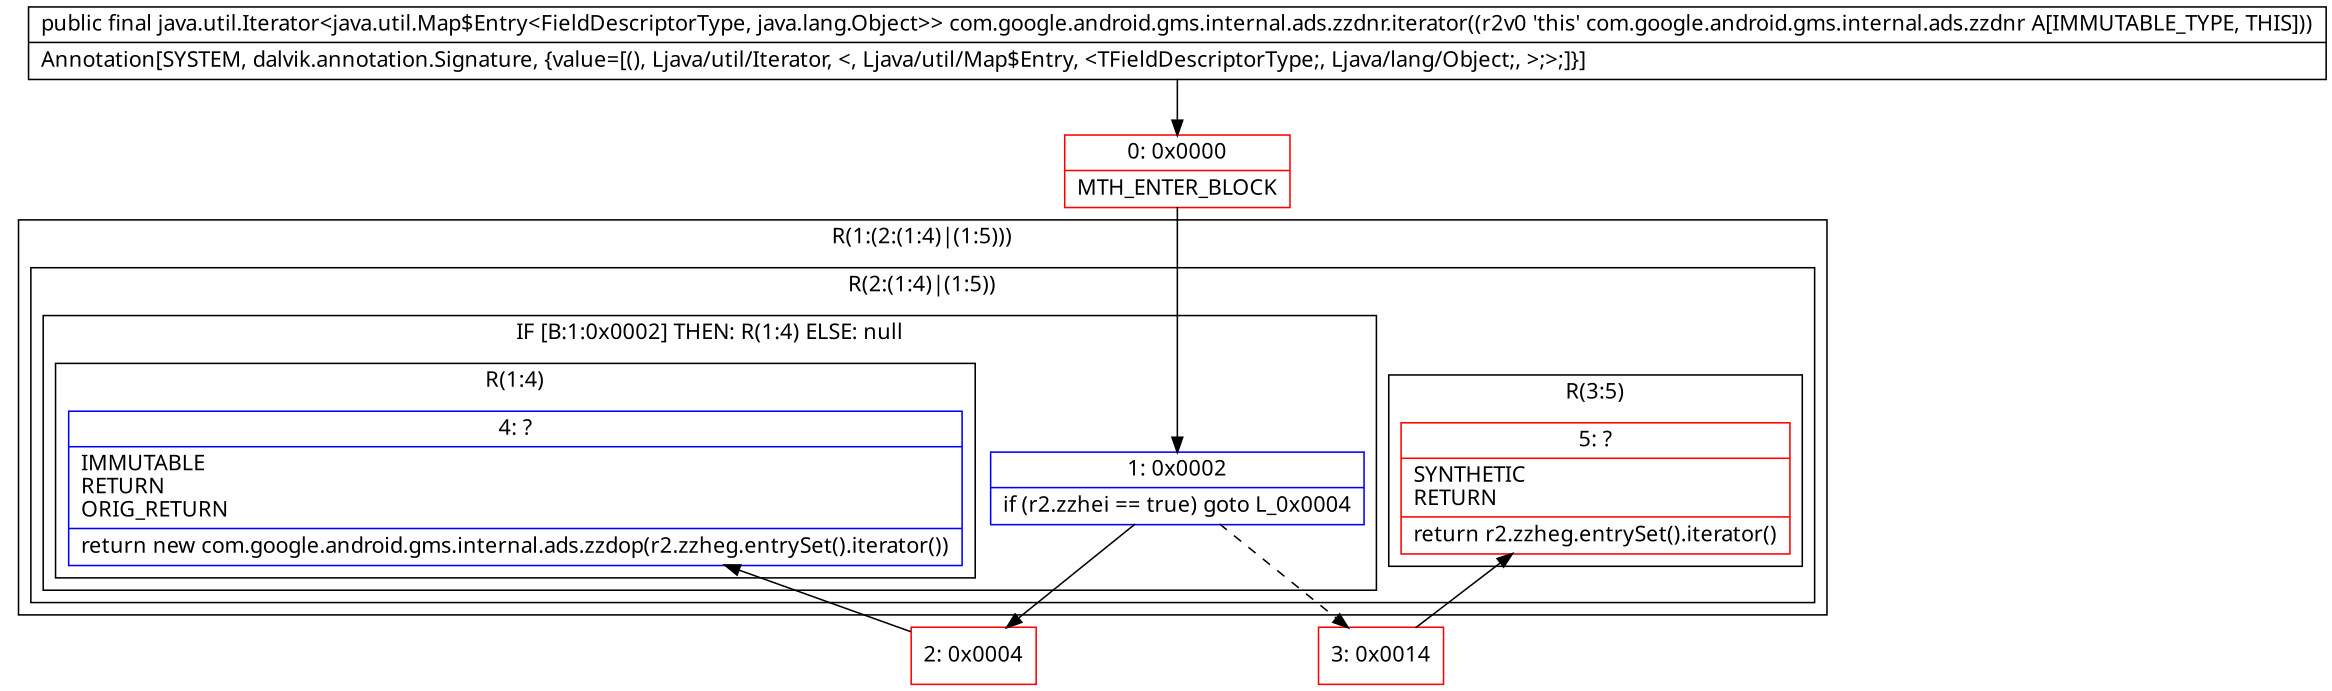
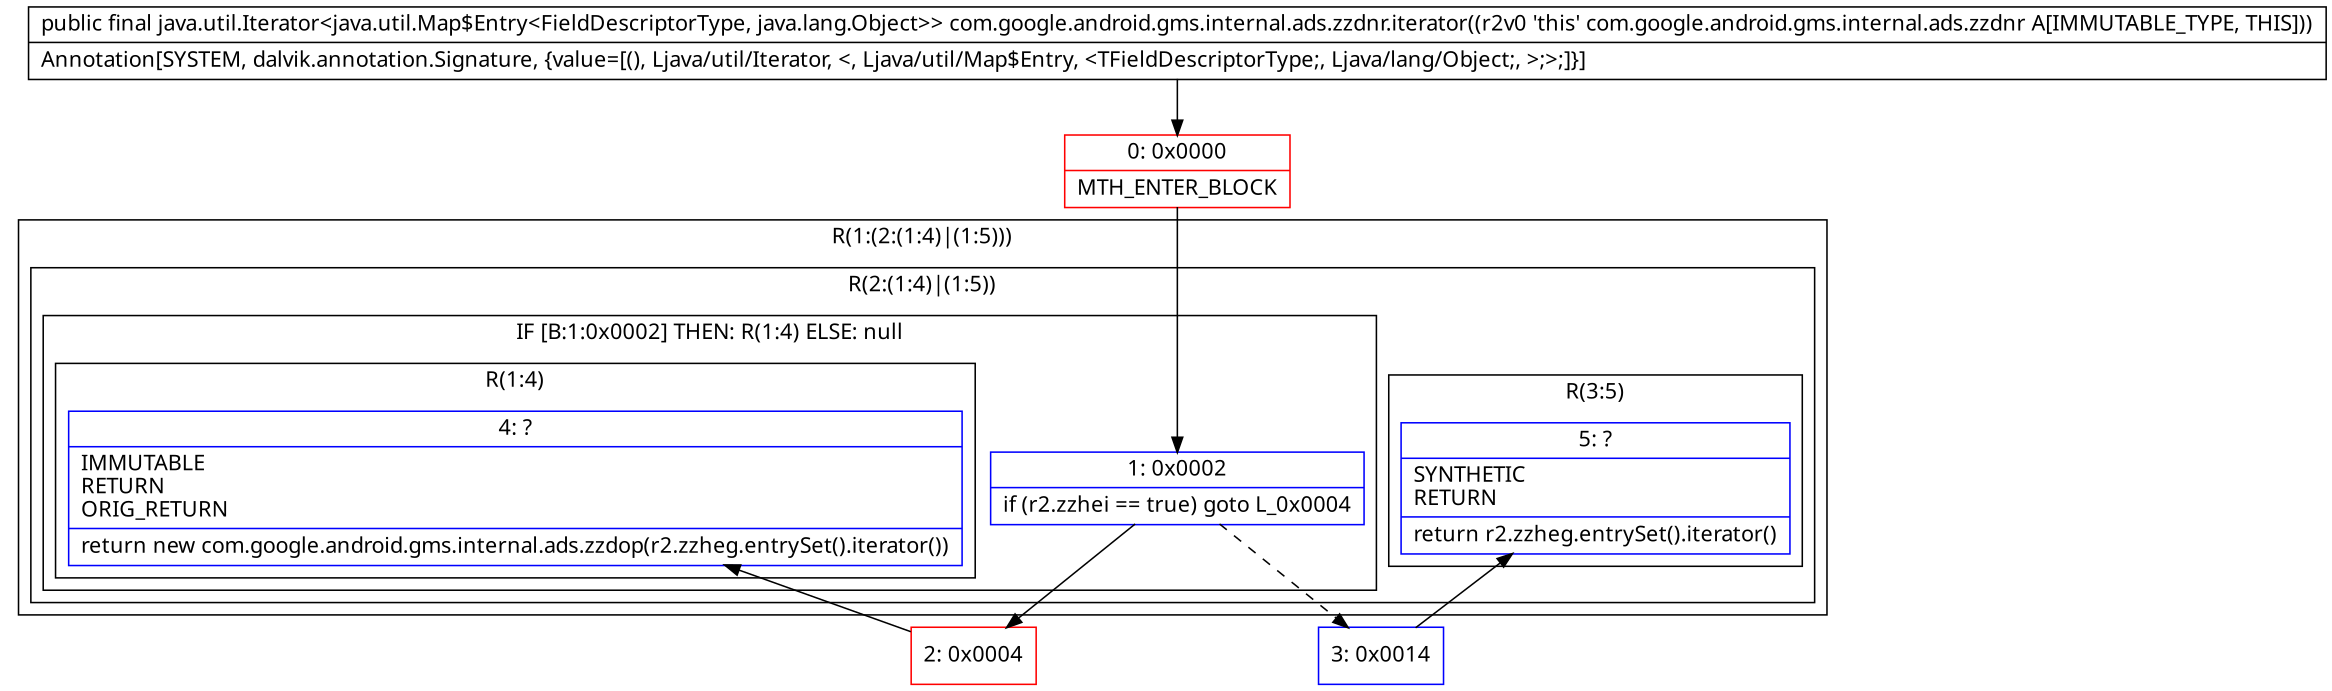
(1596, 488) -> (1596, 488)
(1381, 656) -> (1381, 656)
